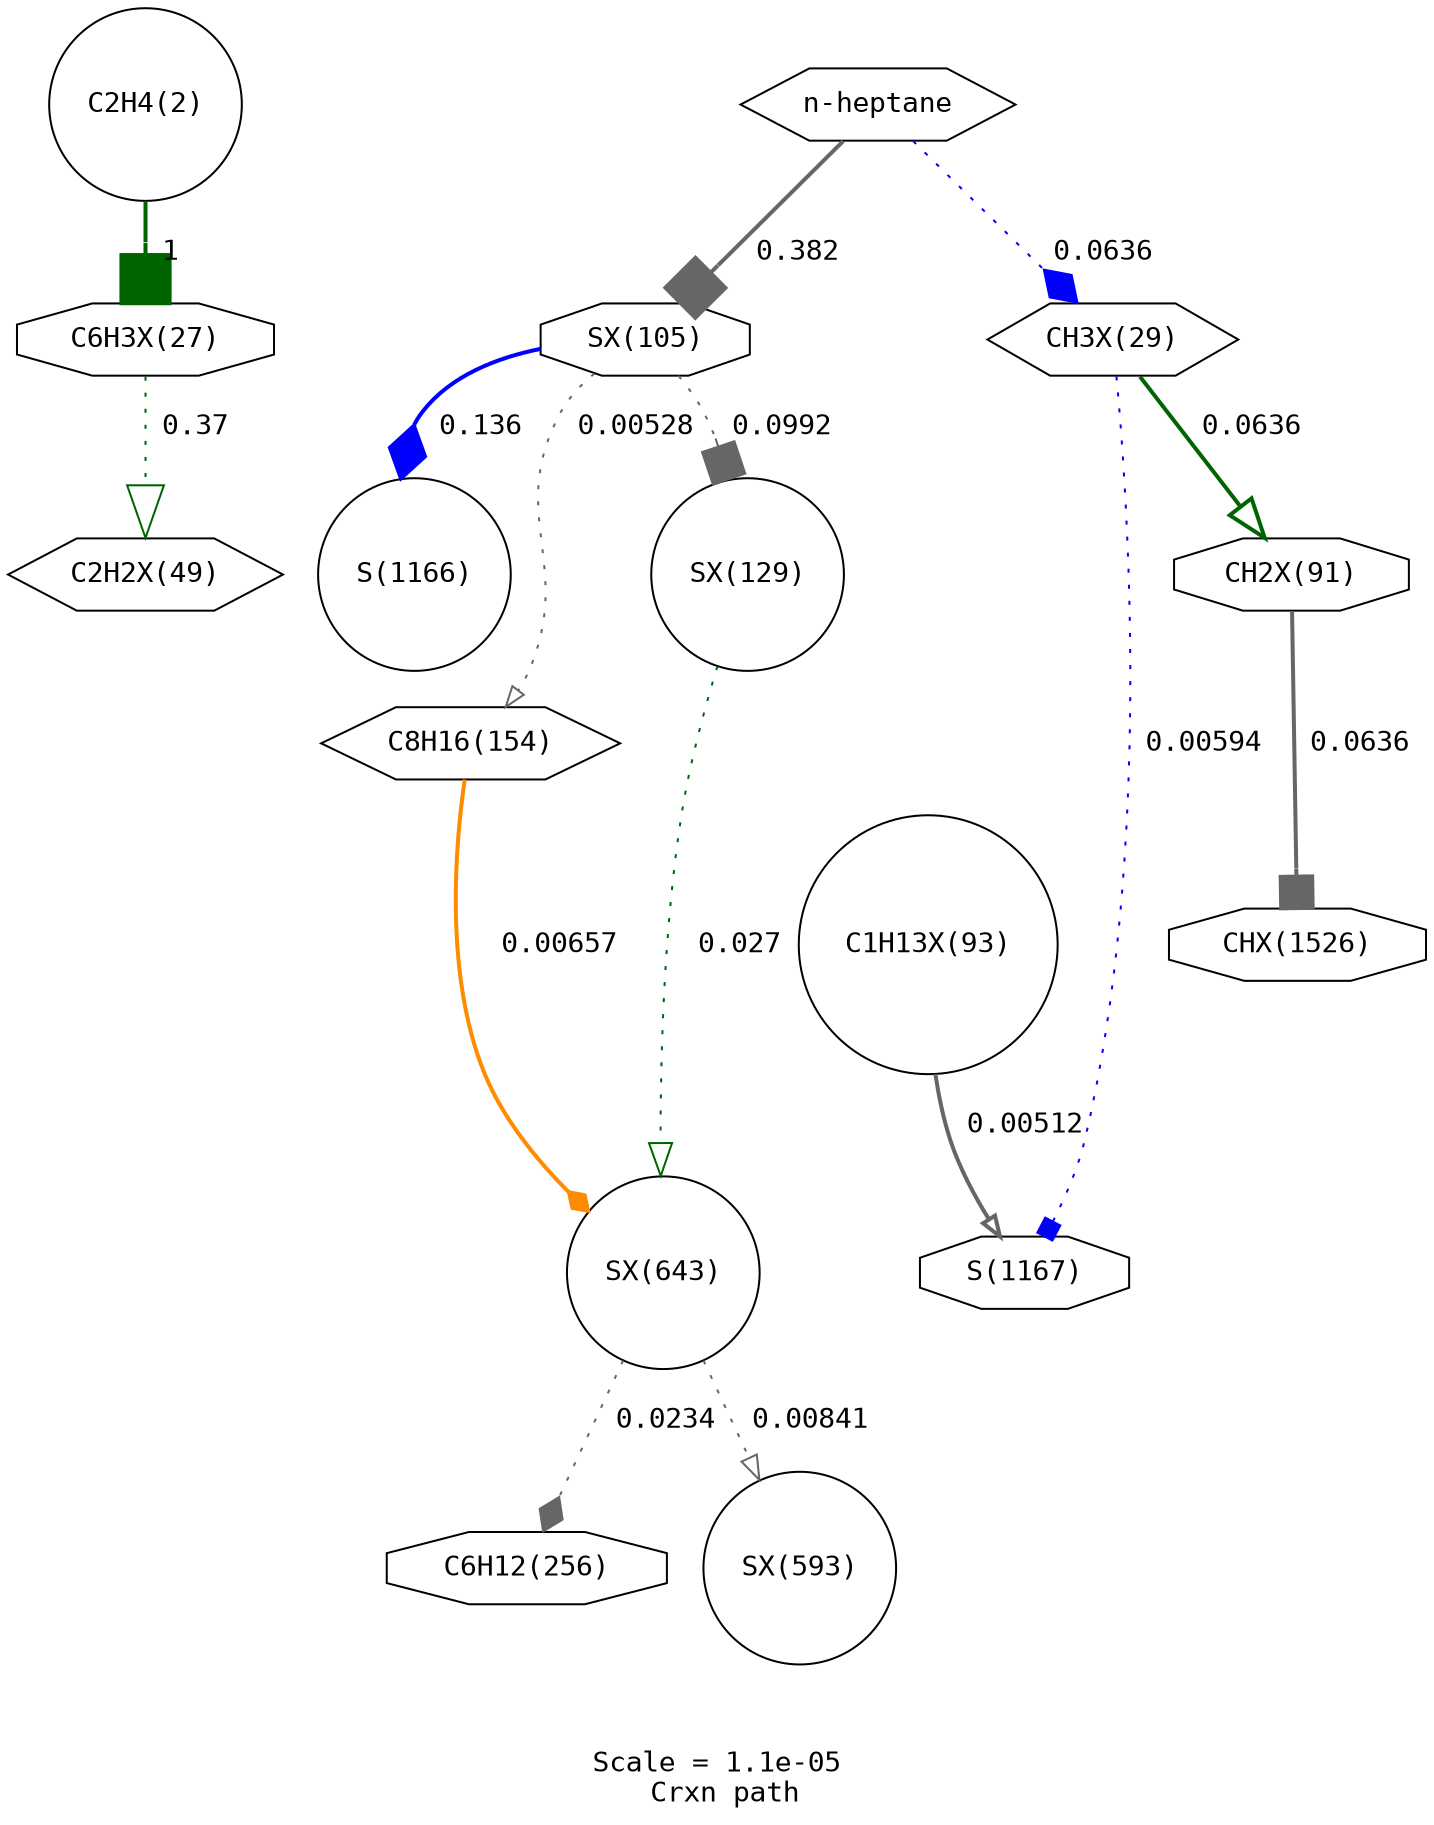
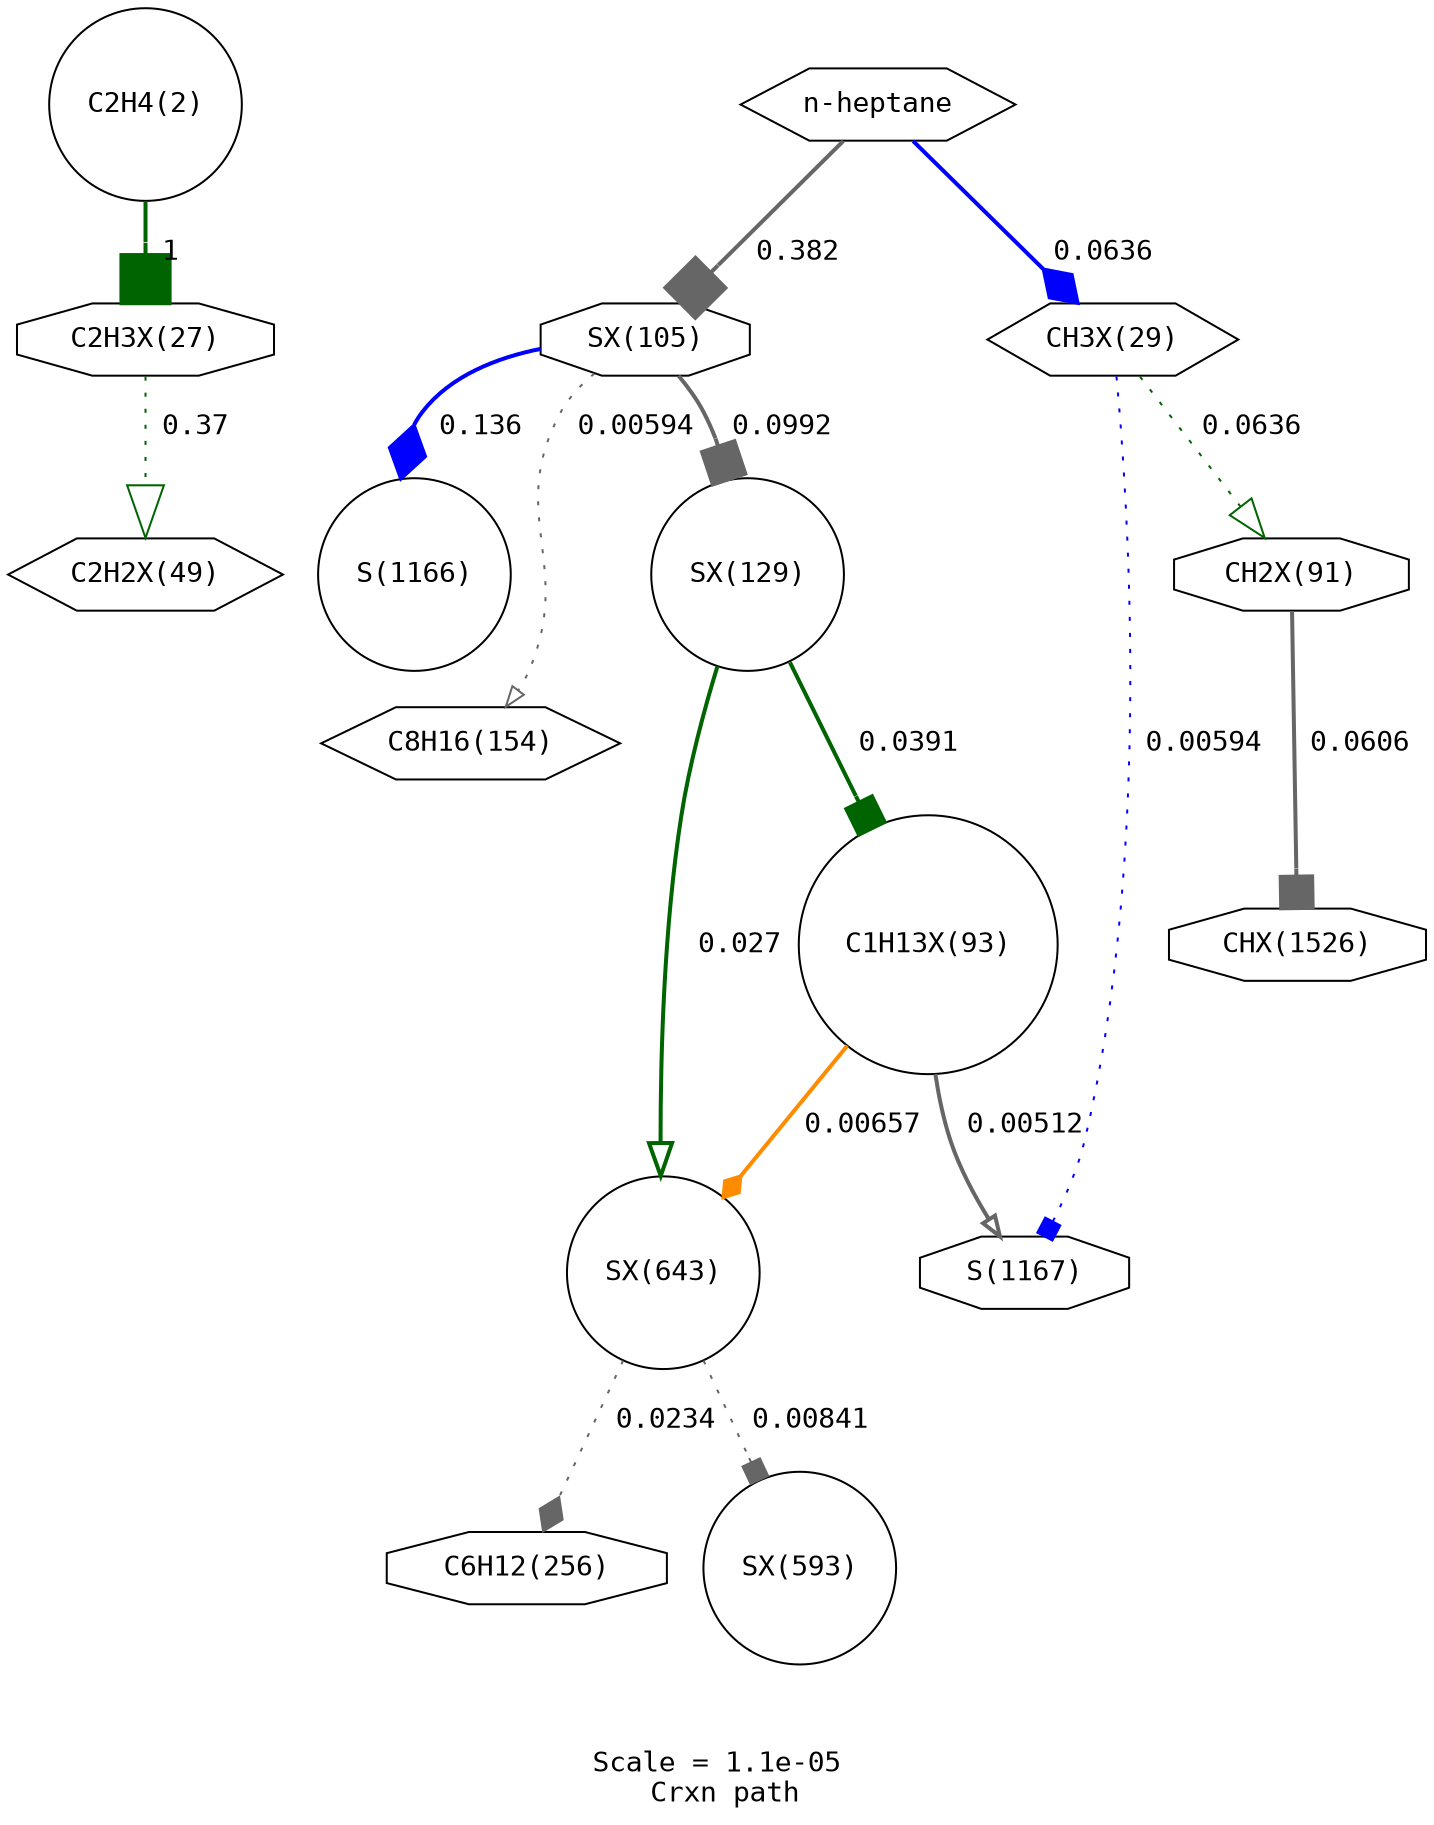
(978, 205) -> (978, 205)
(146, 340) -> (146, 340)
(700, 405) -> (700, 405)
(628, 427) -> (628, 427)
(1190, 441) -> (1190, 441)
none -> (823, 729)
(1352, 743) -> (1352, 743)
(671, 902) -> (671, 902)
(464, 1001) -> (794, 1111)
(726, 1409) -> (726, 1409)
